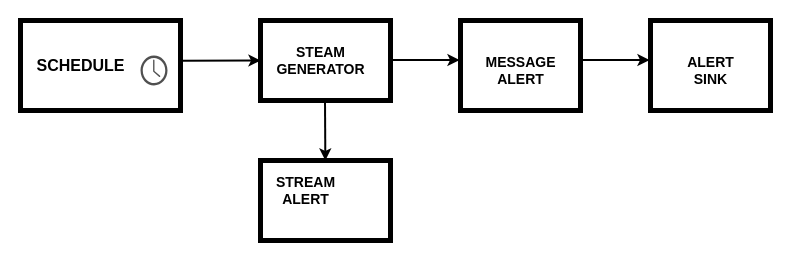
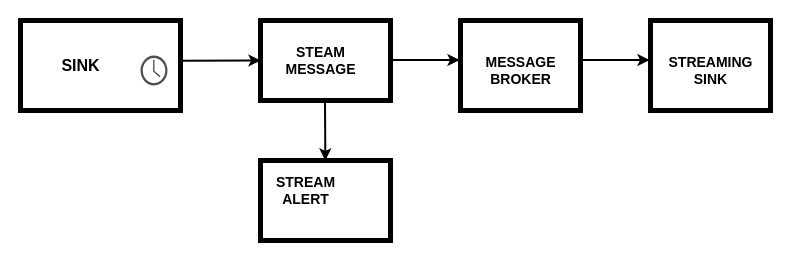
(321, 61) -> (321, 61)
(81, 66) -> (81, 66)
(521, 71) -> (521, 71)
(711, 71) -> (711, 71)
